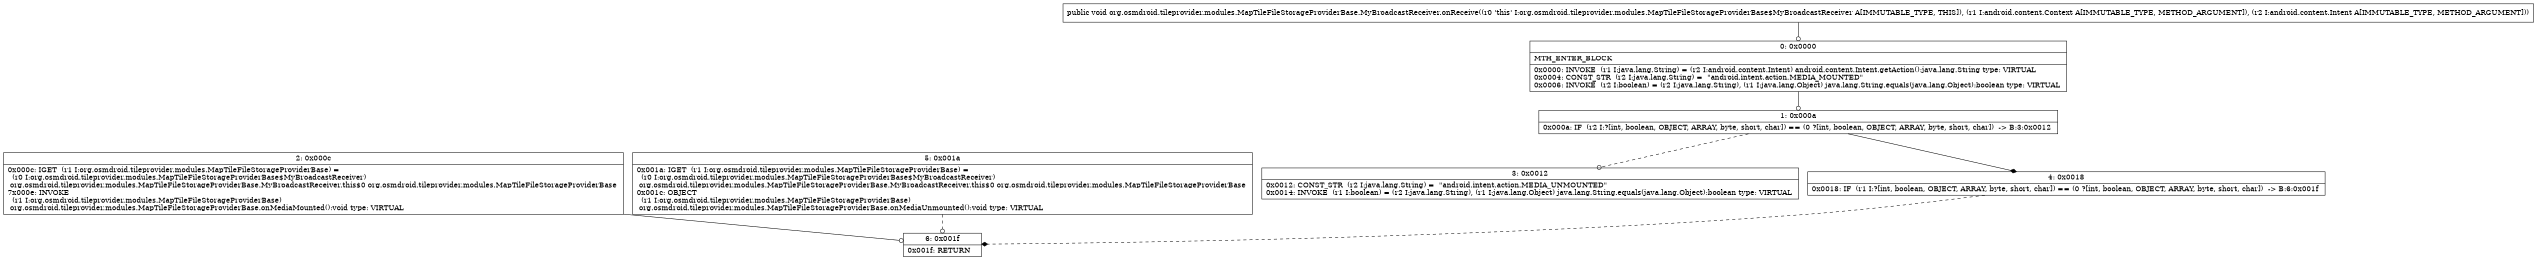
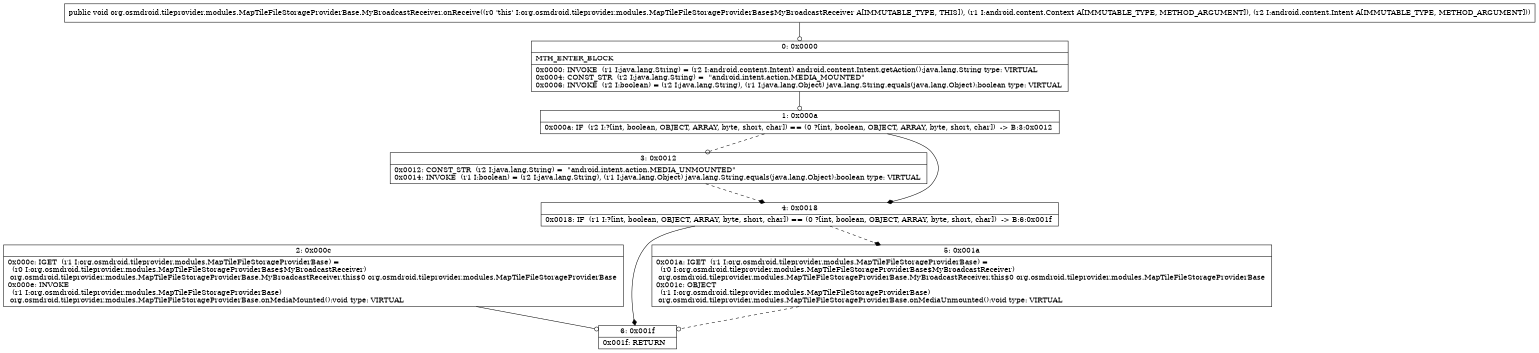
none -> (732, 192)
(41, 193) -> (41, 285)
(1487, 232) -> (640, 256)
none -> (852, 234)
